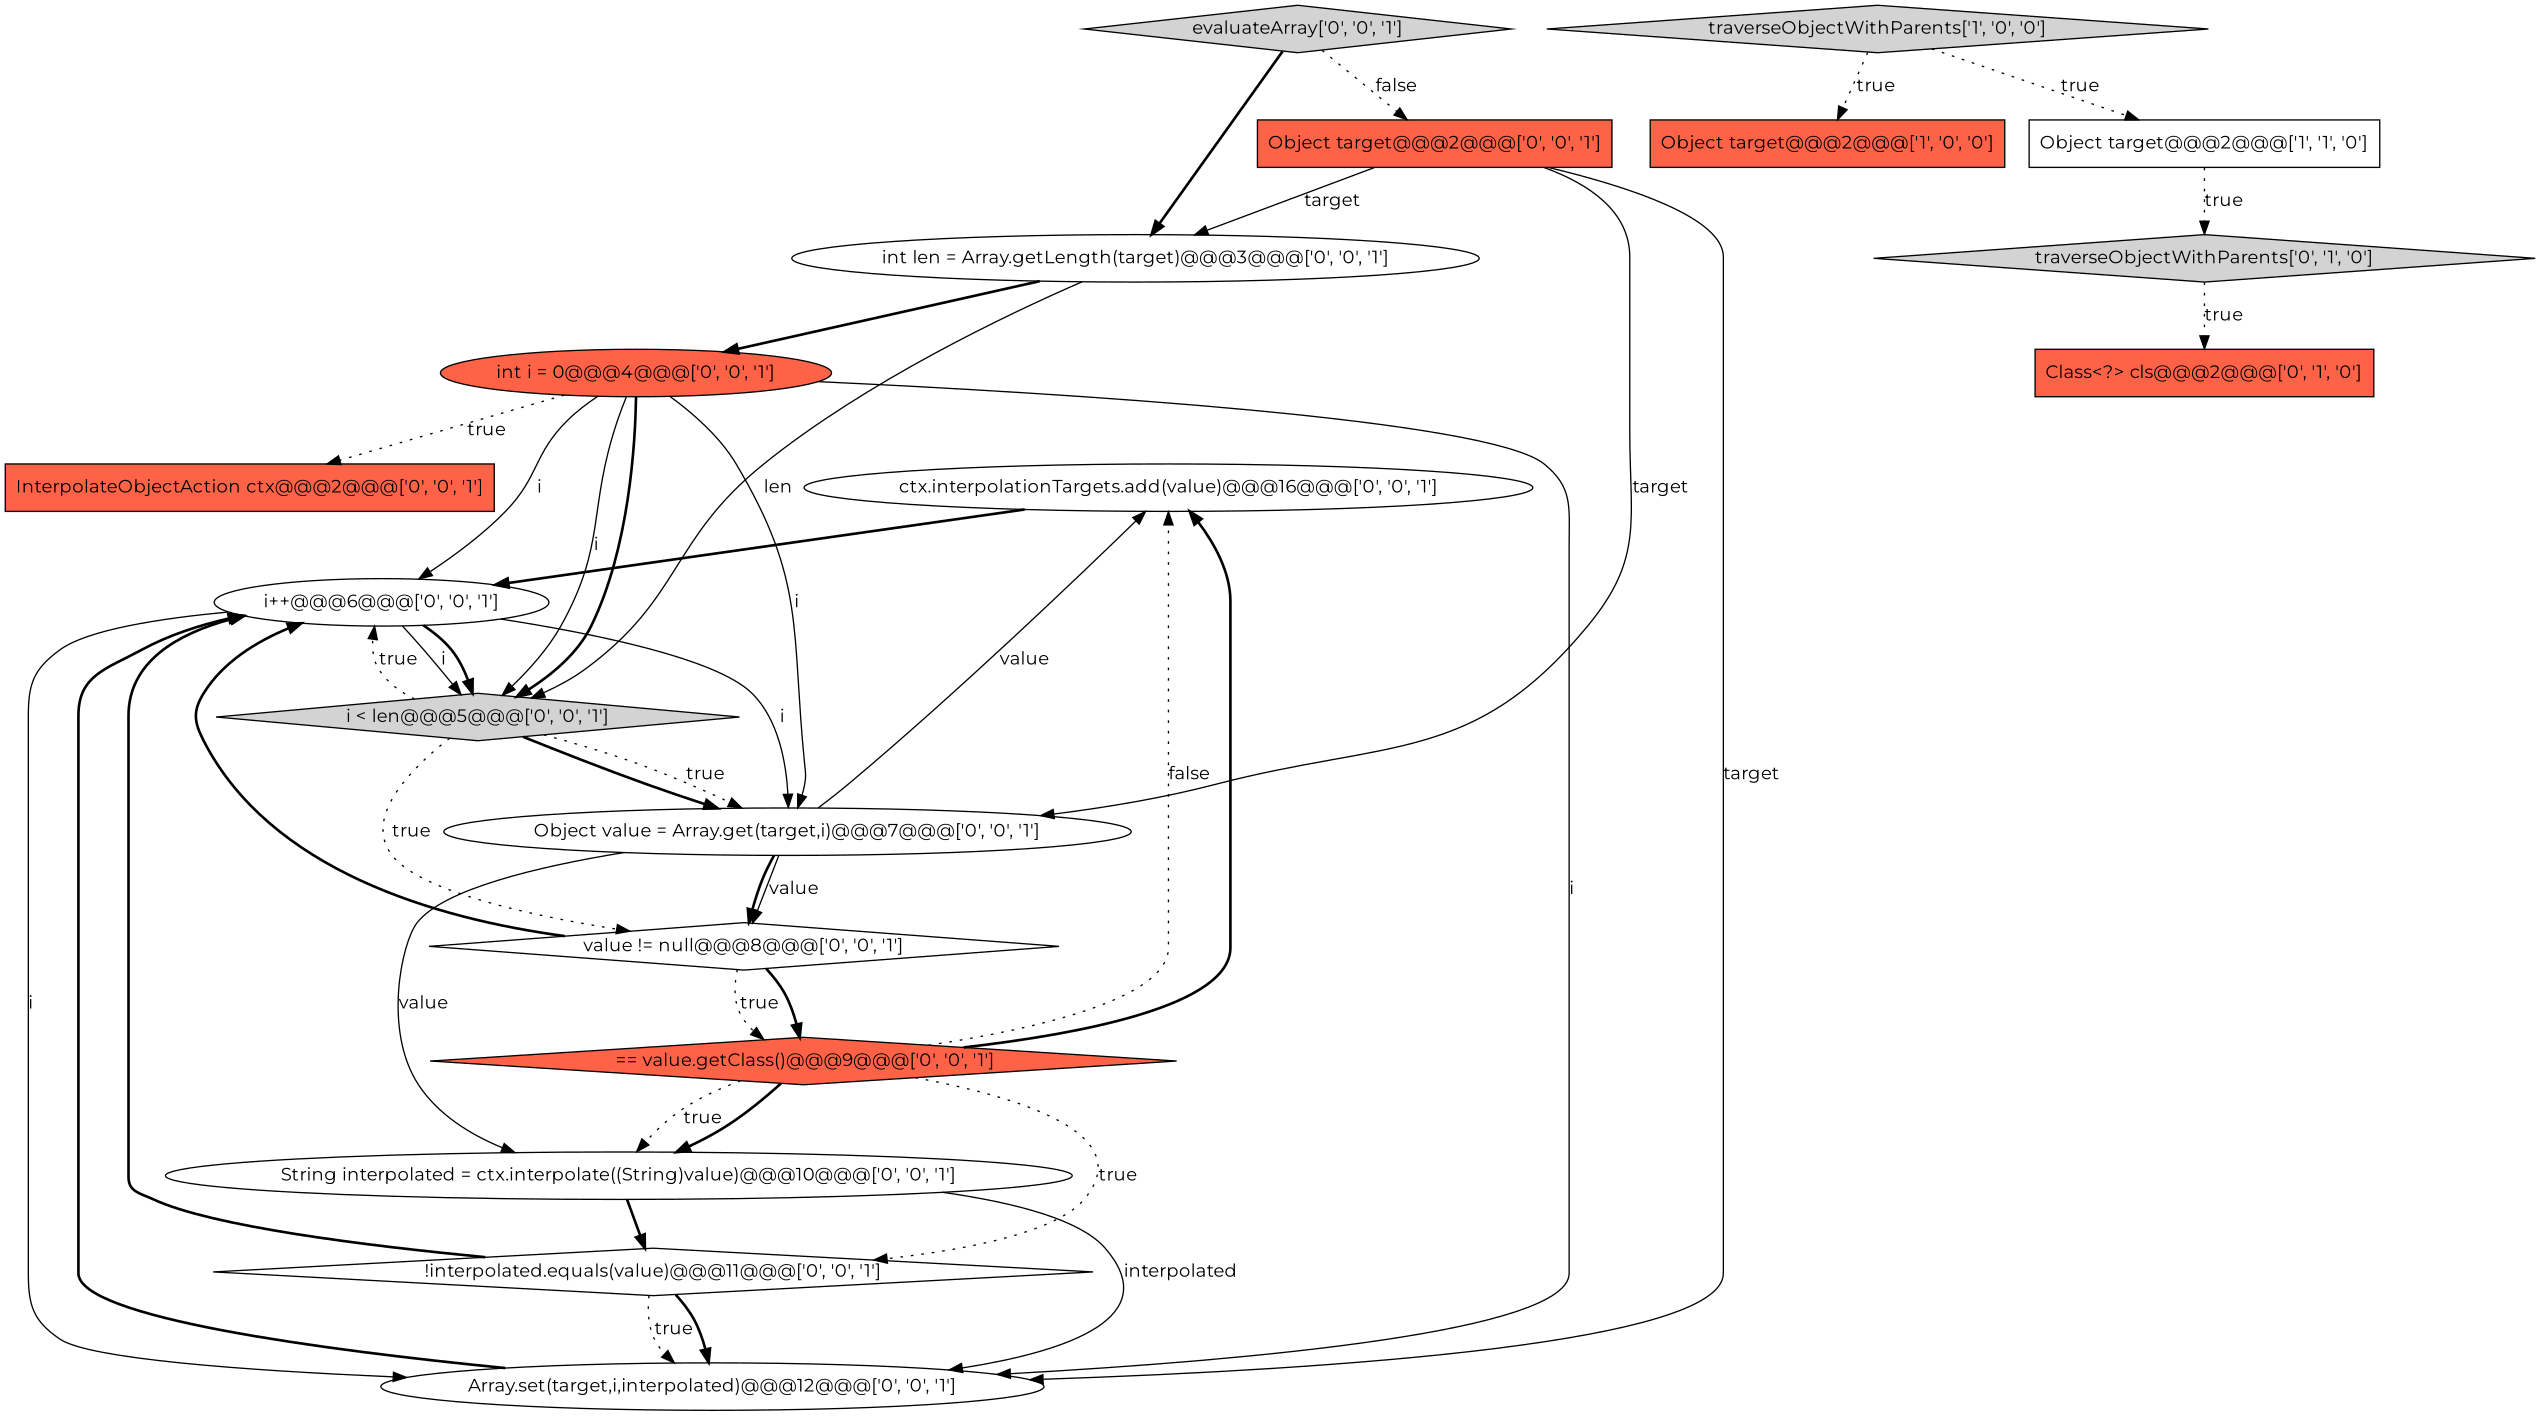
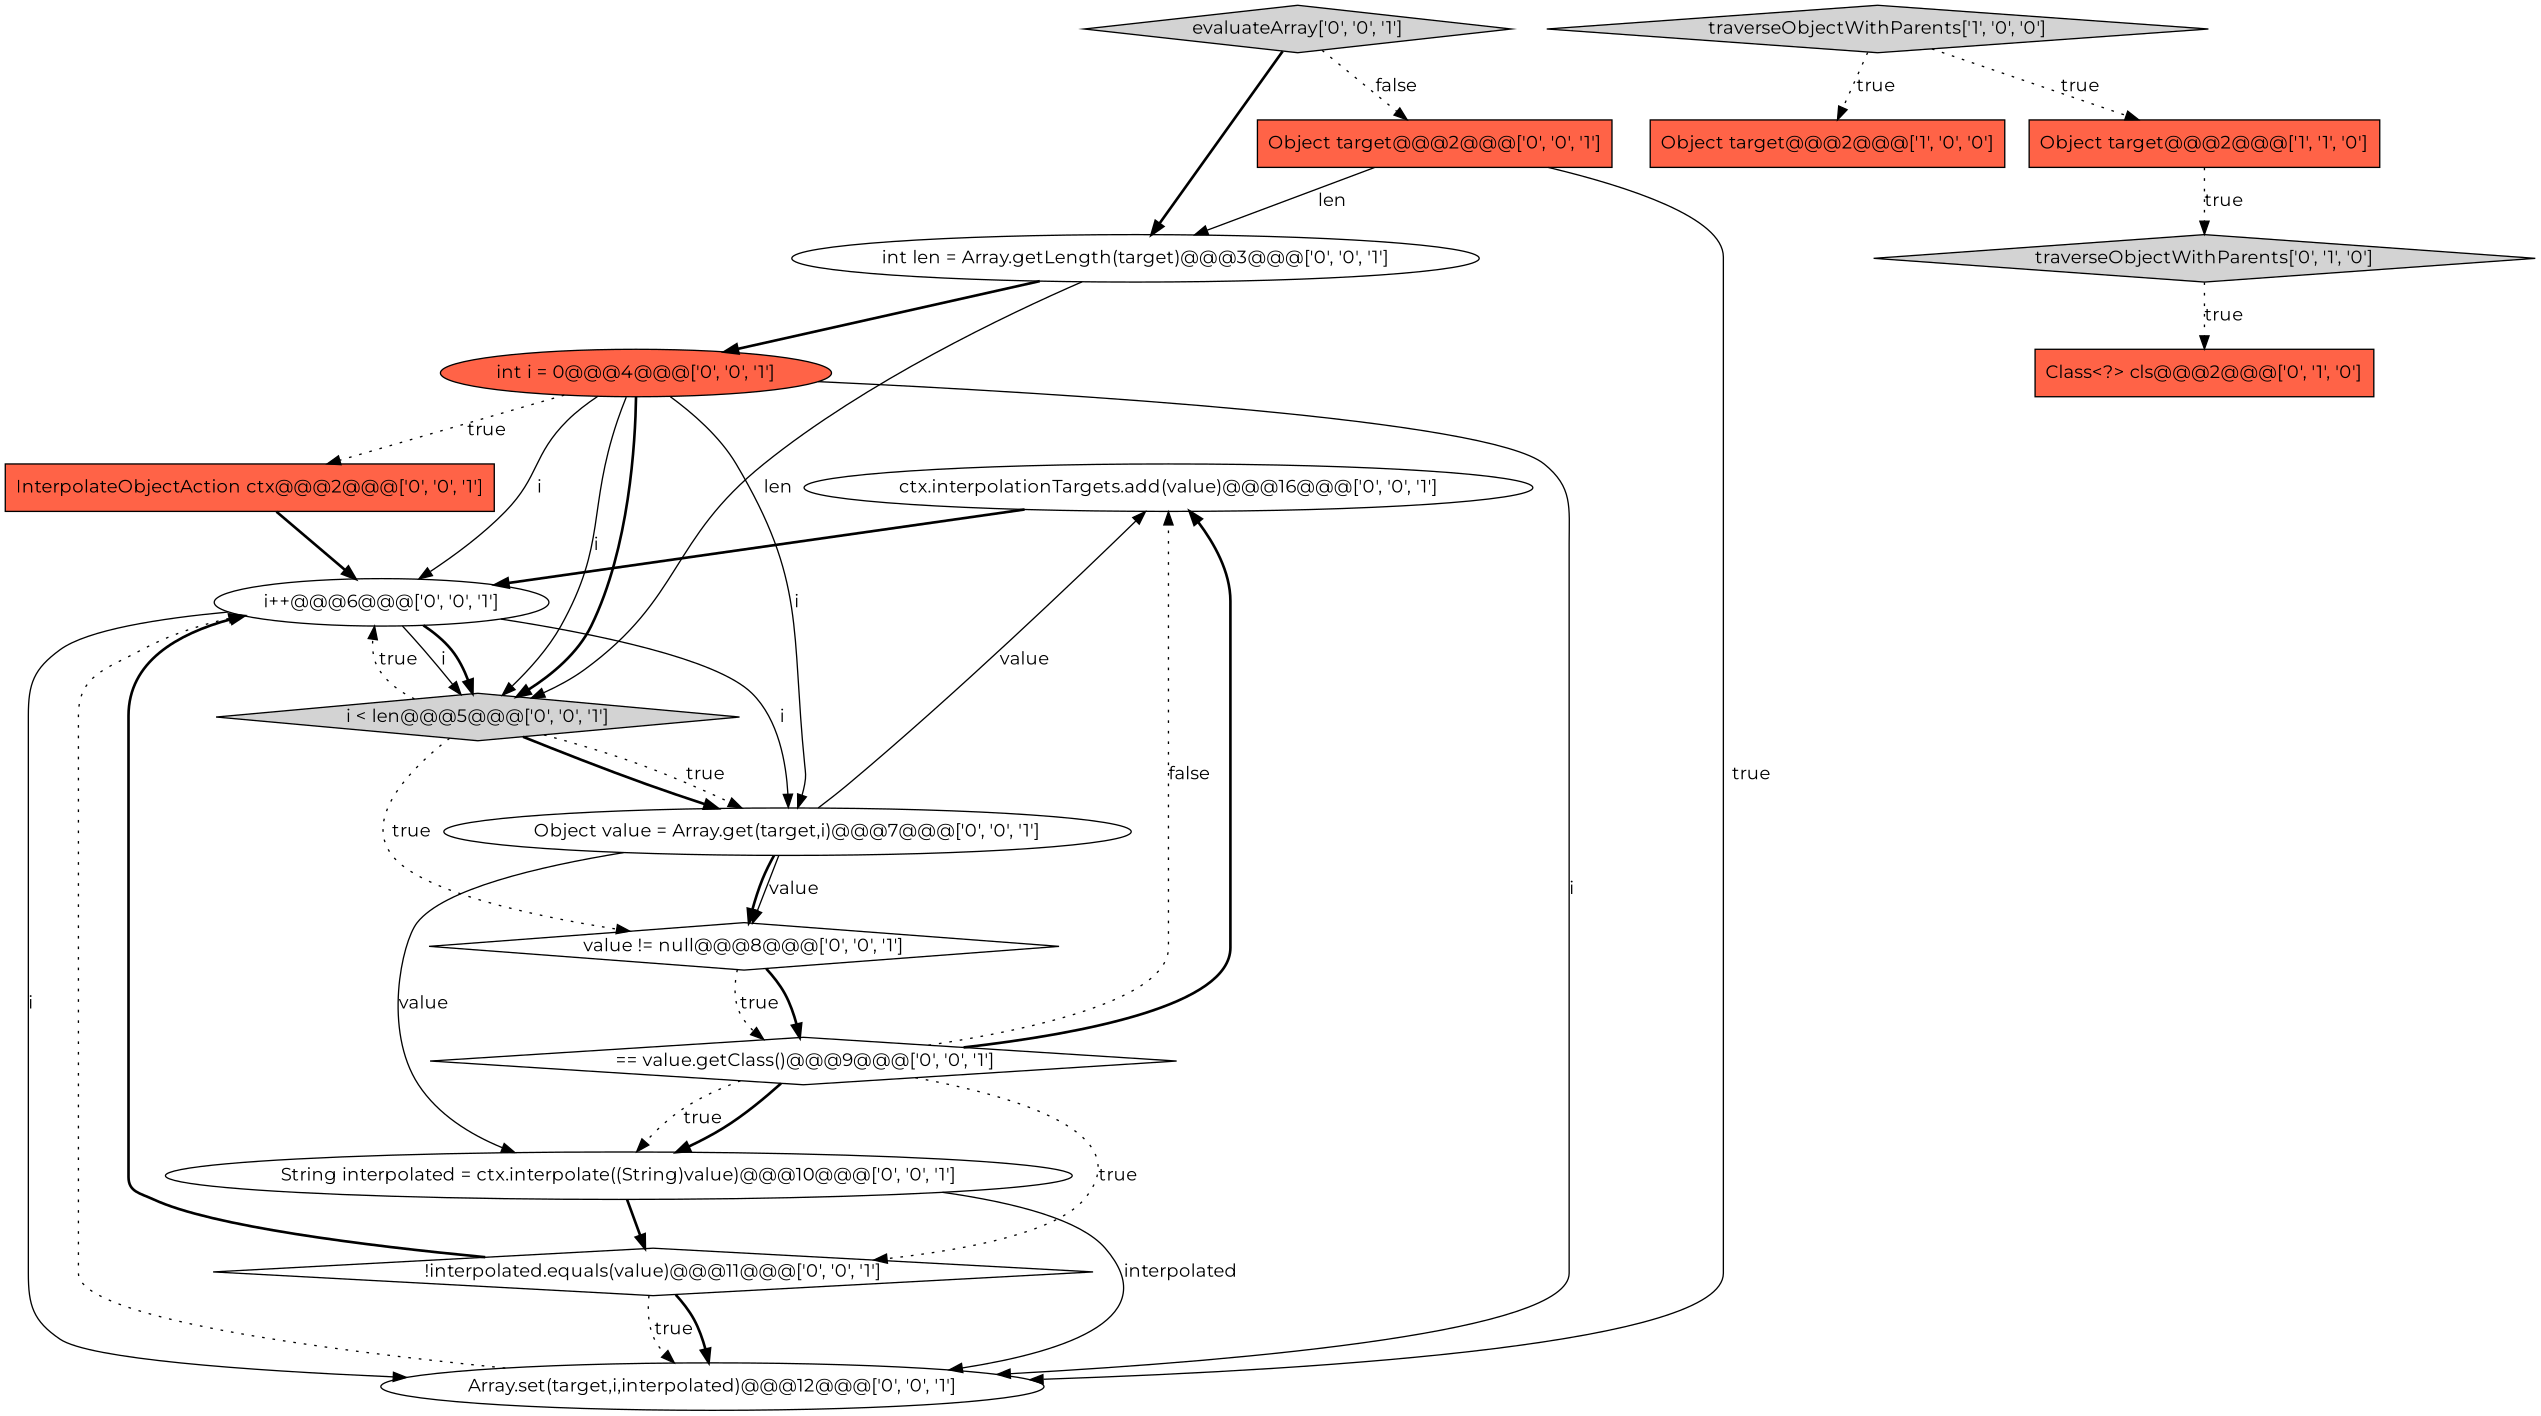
(2204, 144) -> (2204, 144)
(1333, 201) -> (1333, 201)
(1583, 631) -> none
(1752, 774) -> (1752, 774)
(292, 839) -> (311, 541)
(803, 1061) -> (803, 1061)
(78, 1121) -> (78, 1121)
